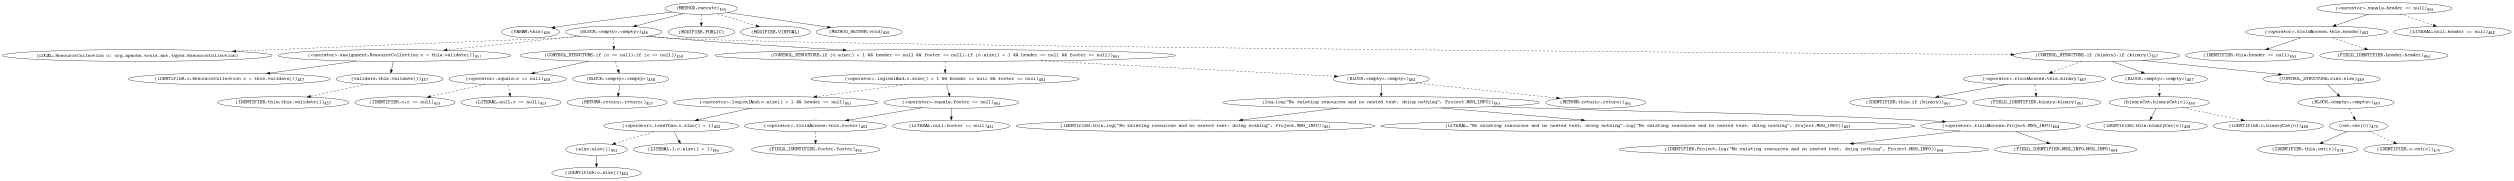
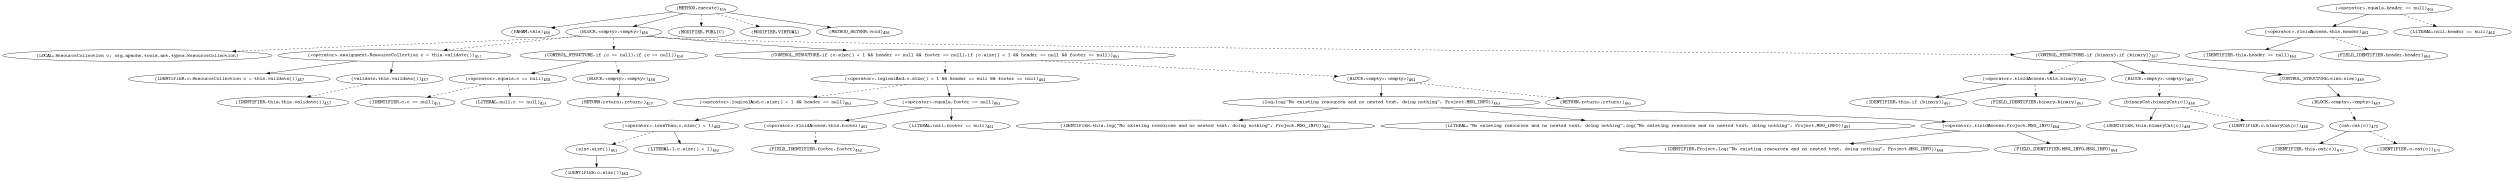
(2340, 149) -> (2340, 149)
